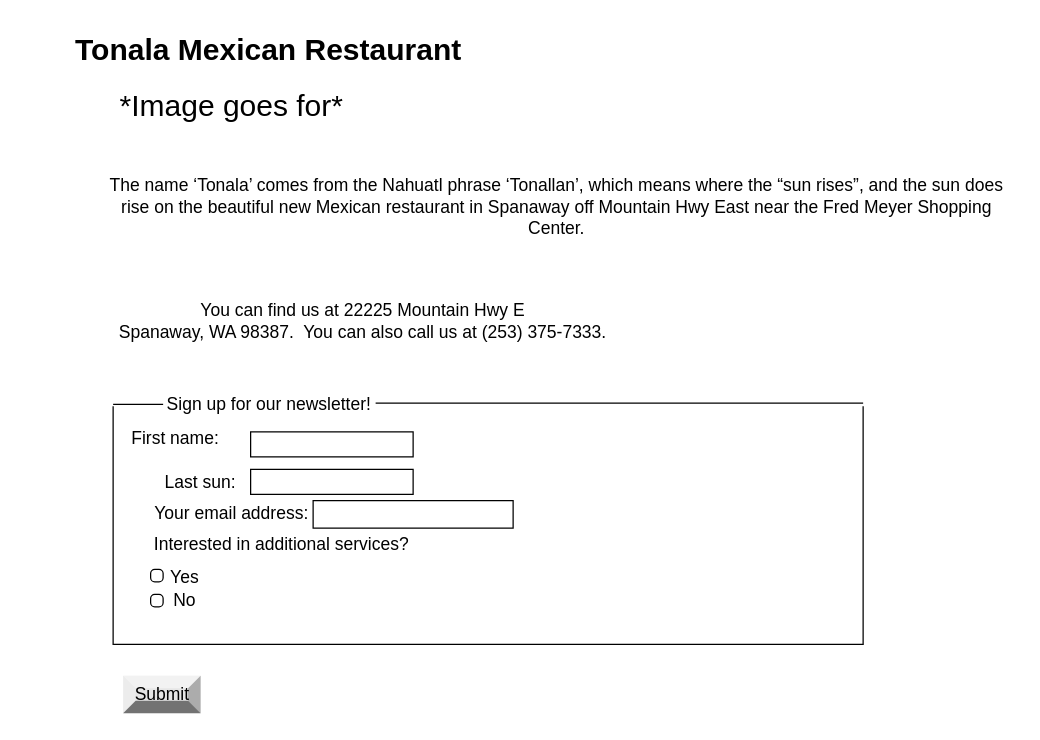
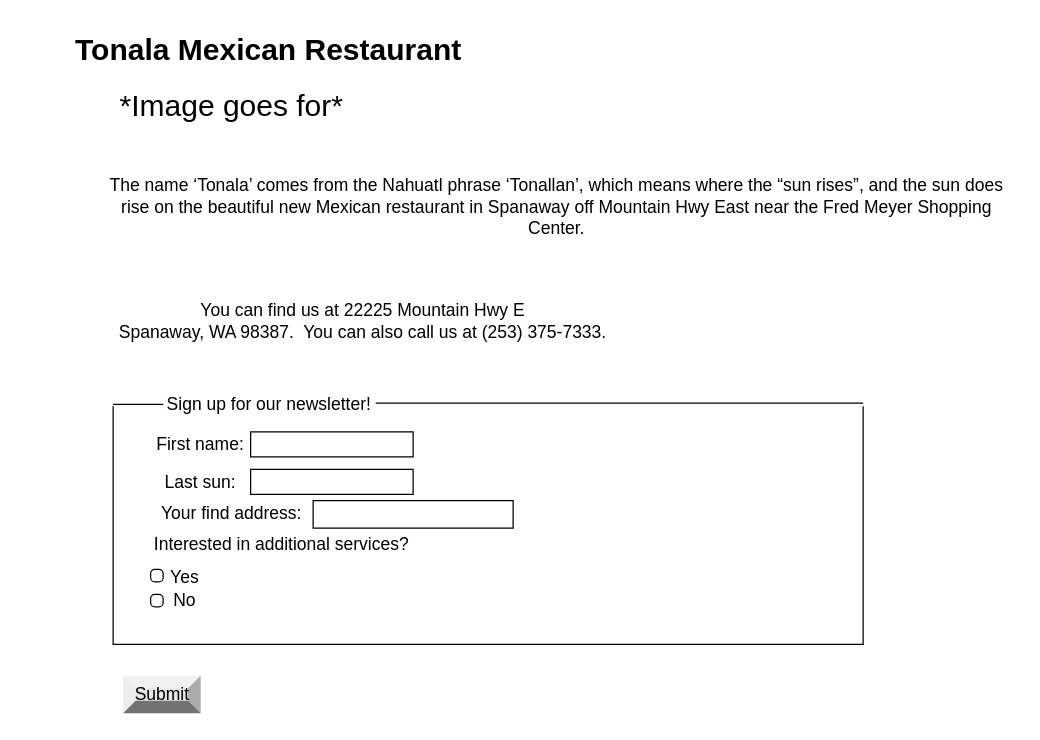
(176, 438) -> (201, 444)
(232, 513) -> (232, 513)
